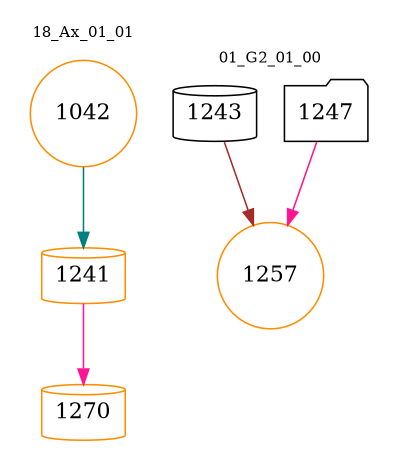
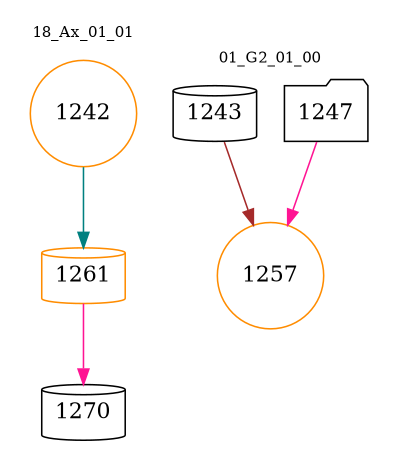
(83, 114) -> (83, 114)
(83, 276) -> (83, 276)
(83, 412) -> (83, 412)
